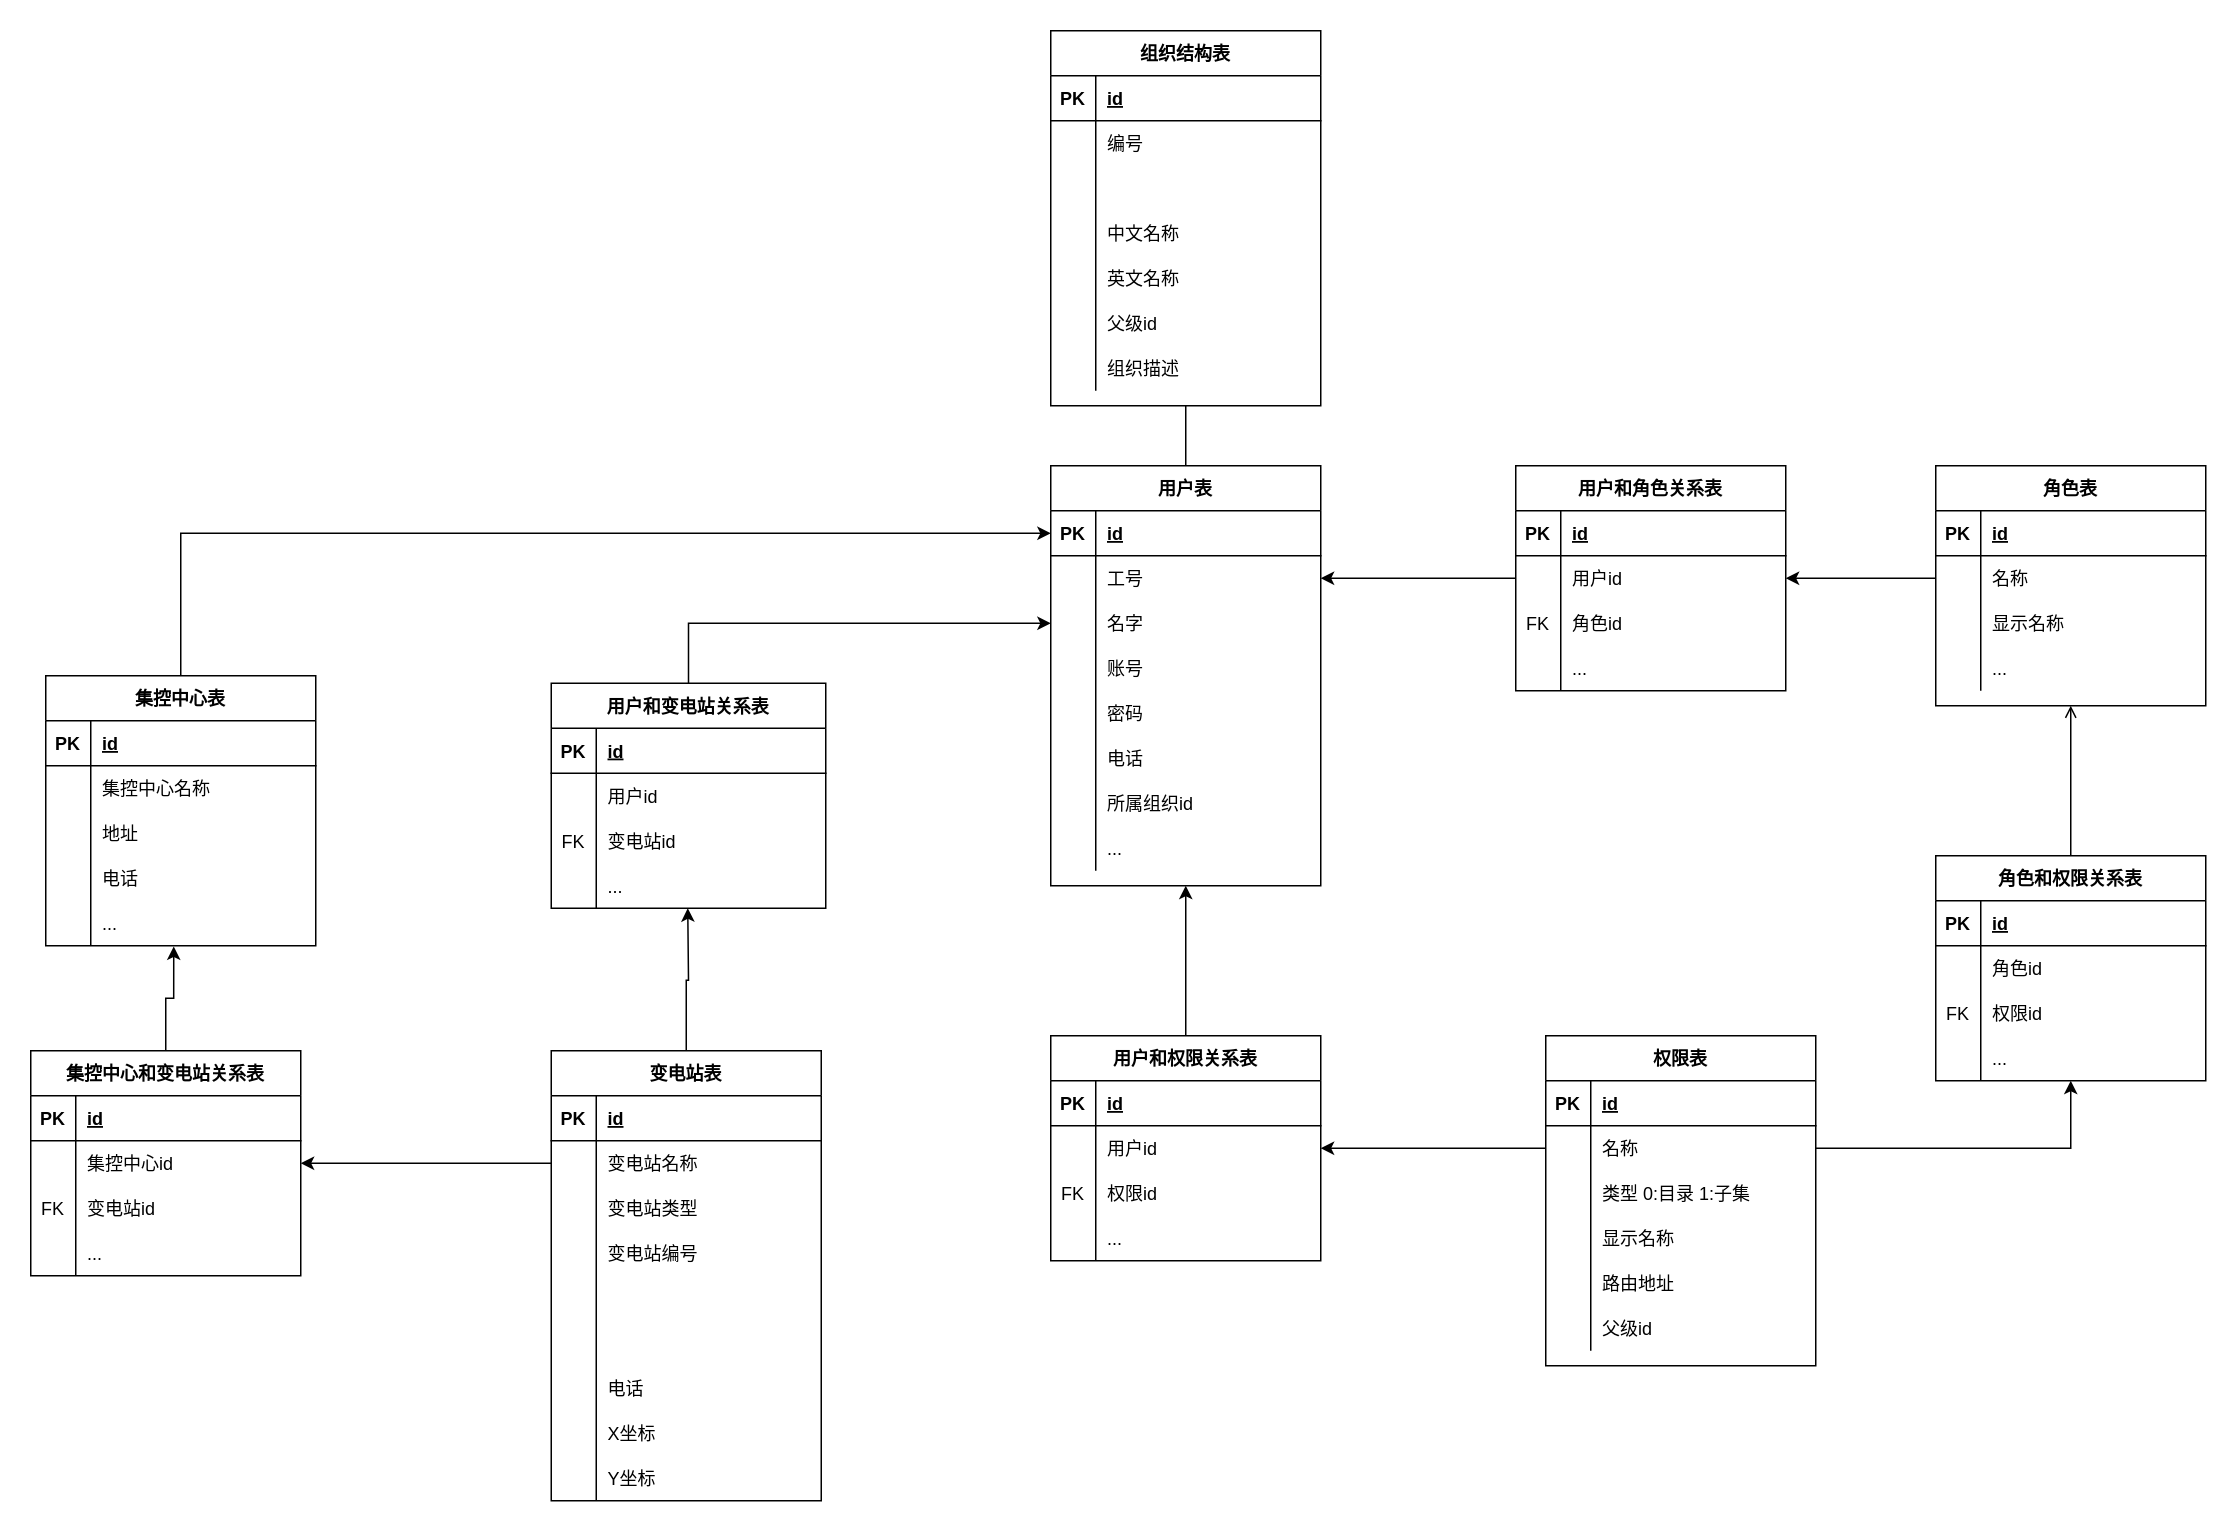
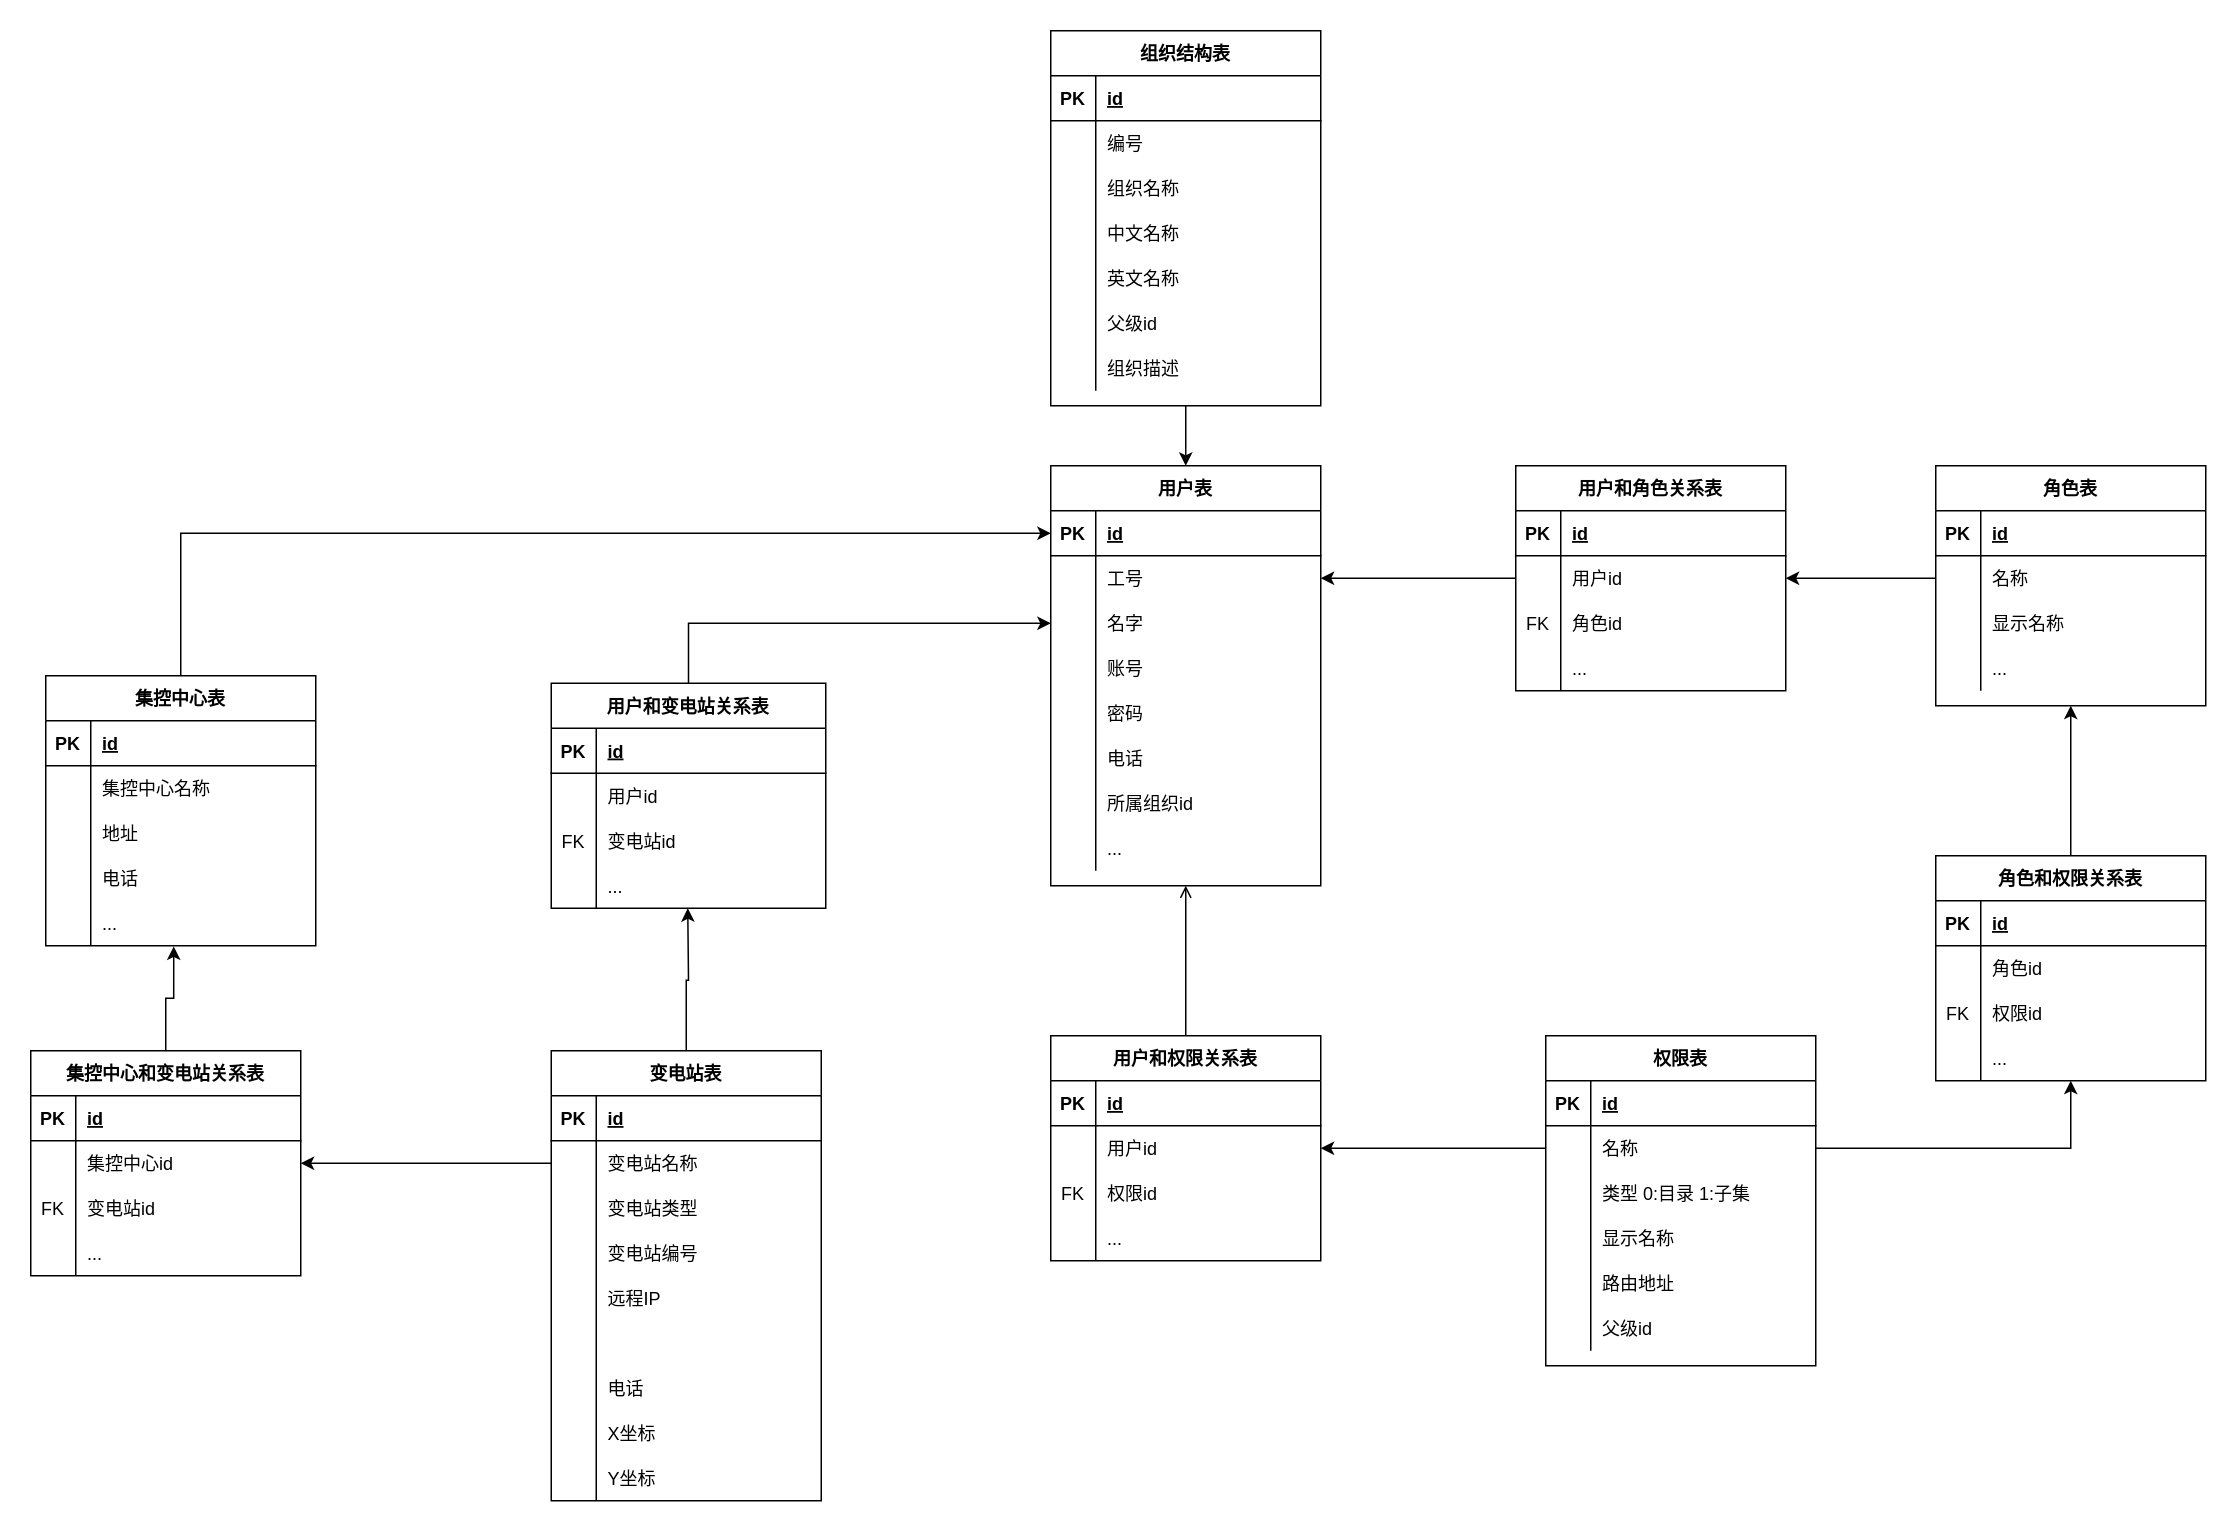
none -> (1208, 188)
(1186, 458) -> (1186, 454)
(2071, 714) -> (2071, 717)
(1186, 897) -> (1186, 894)
none -> (709, 1298)
